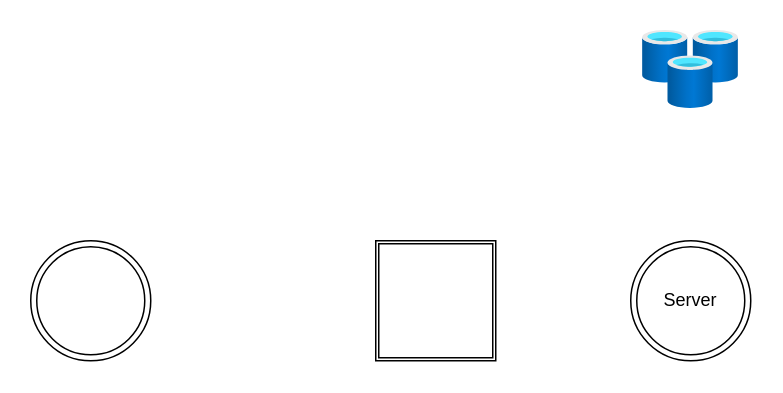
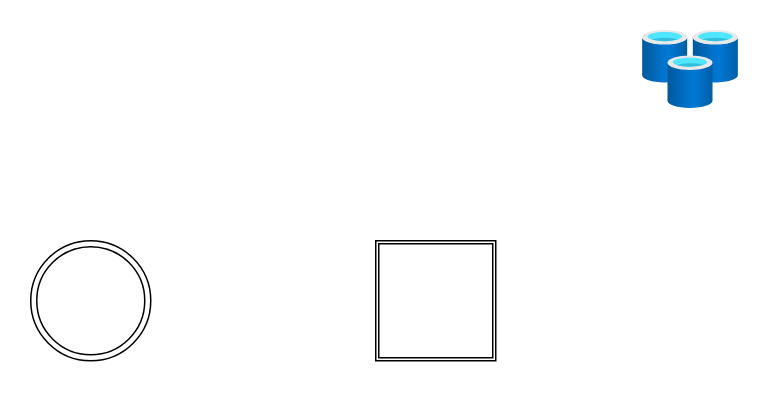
(691, 301) -> none
